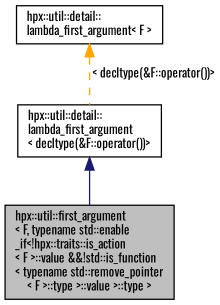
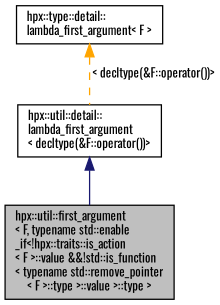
(90, 25) -> (90, 25)
